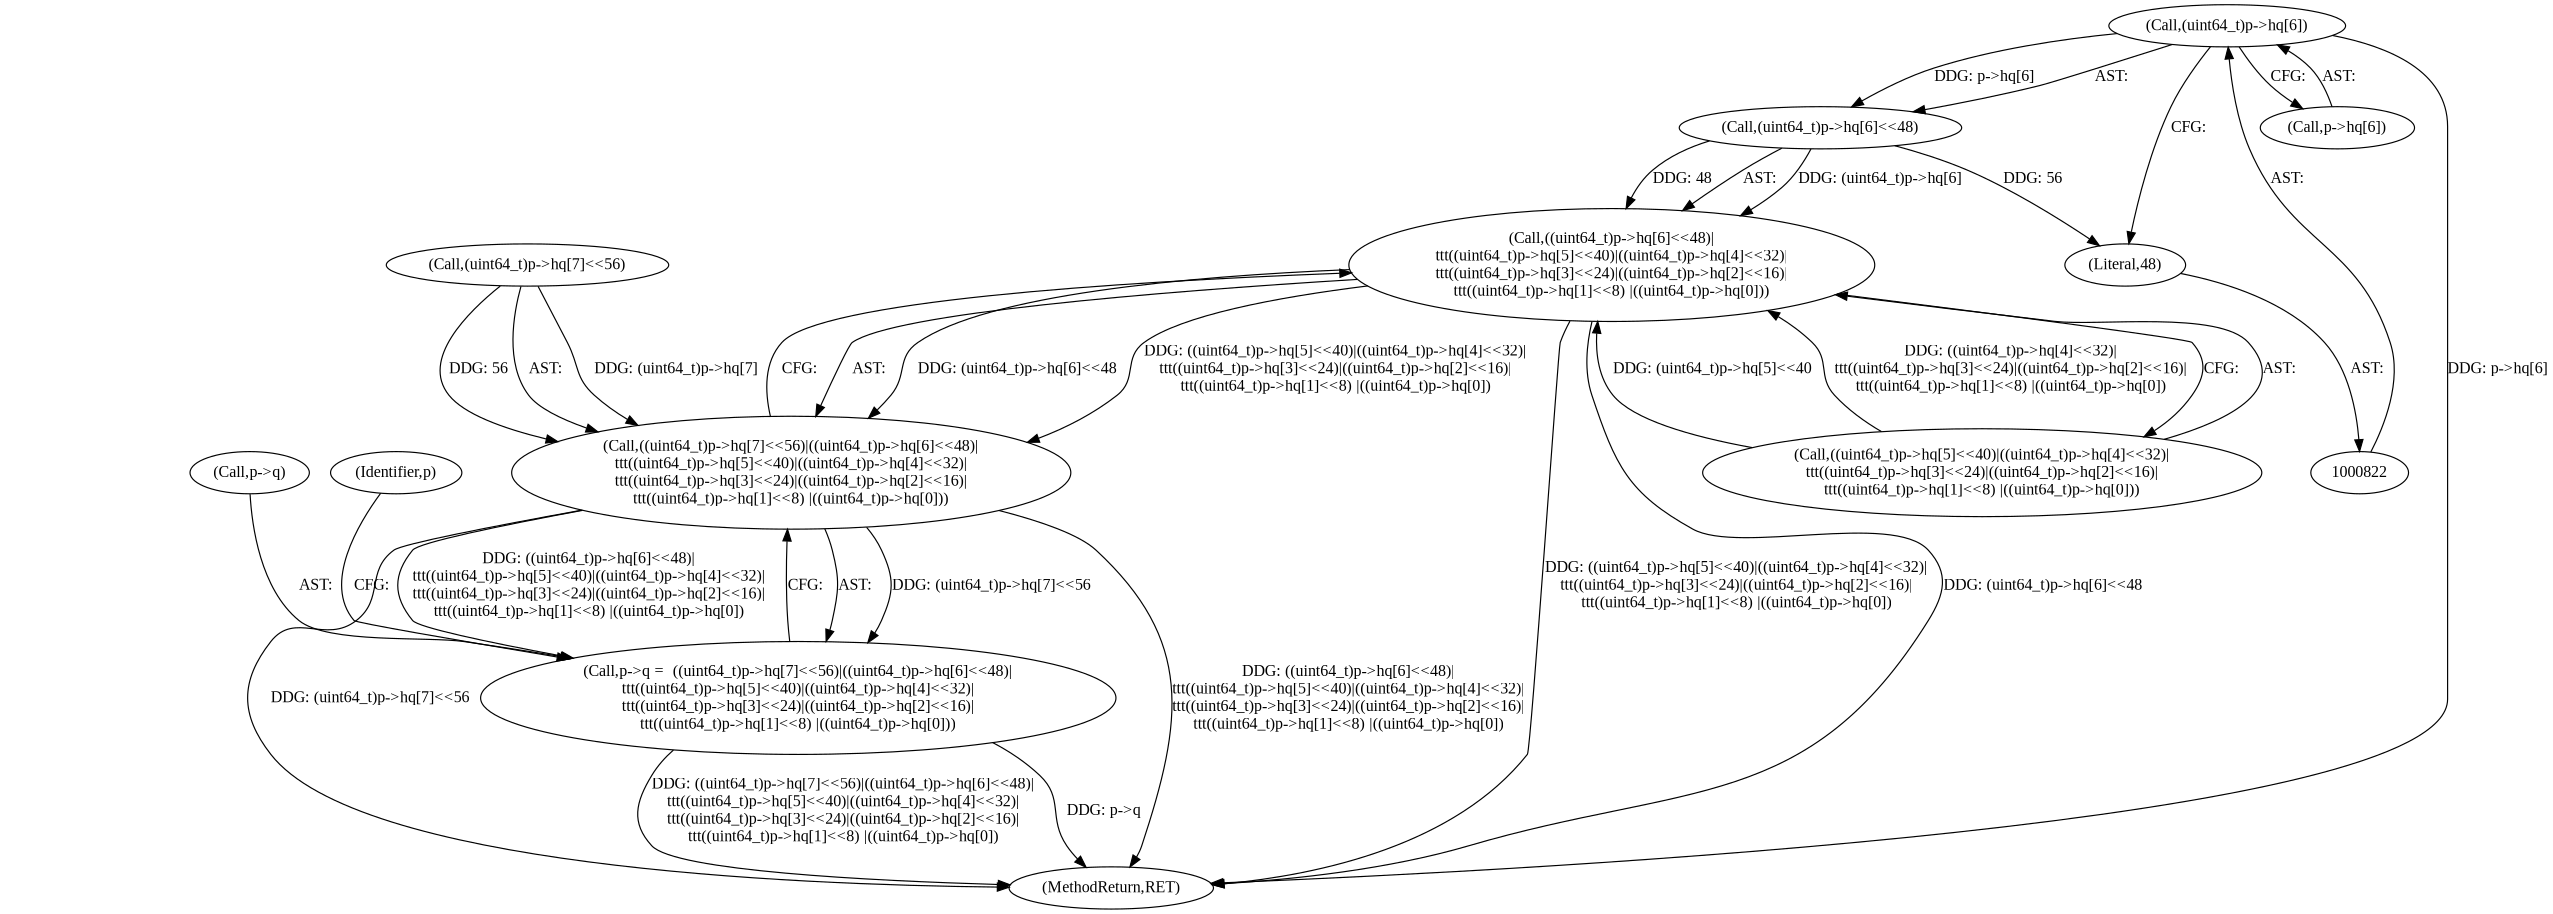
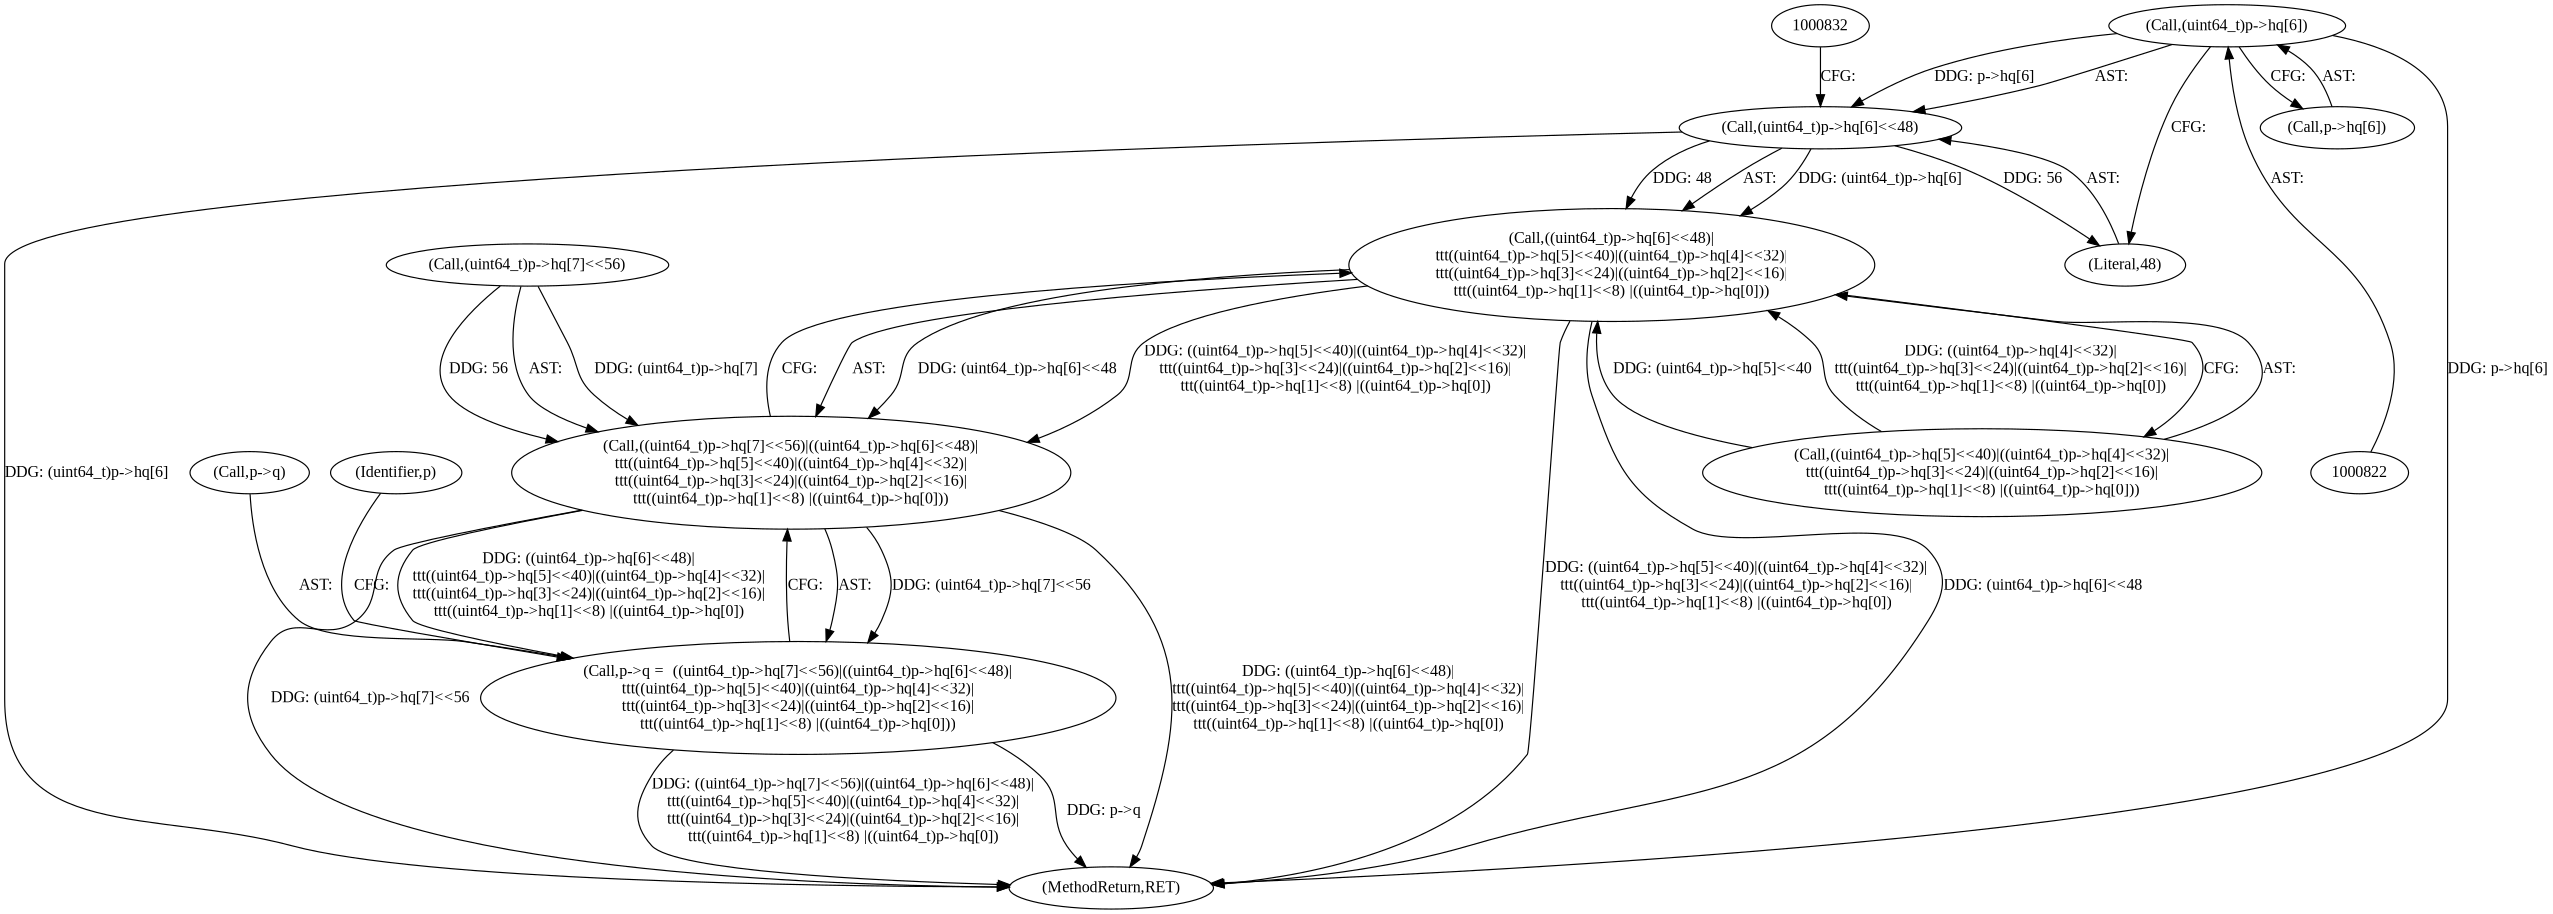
none -> (1820, 26)
none -> (91, 229)
(2303, 323) -> (2054, 163)
